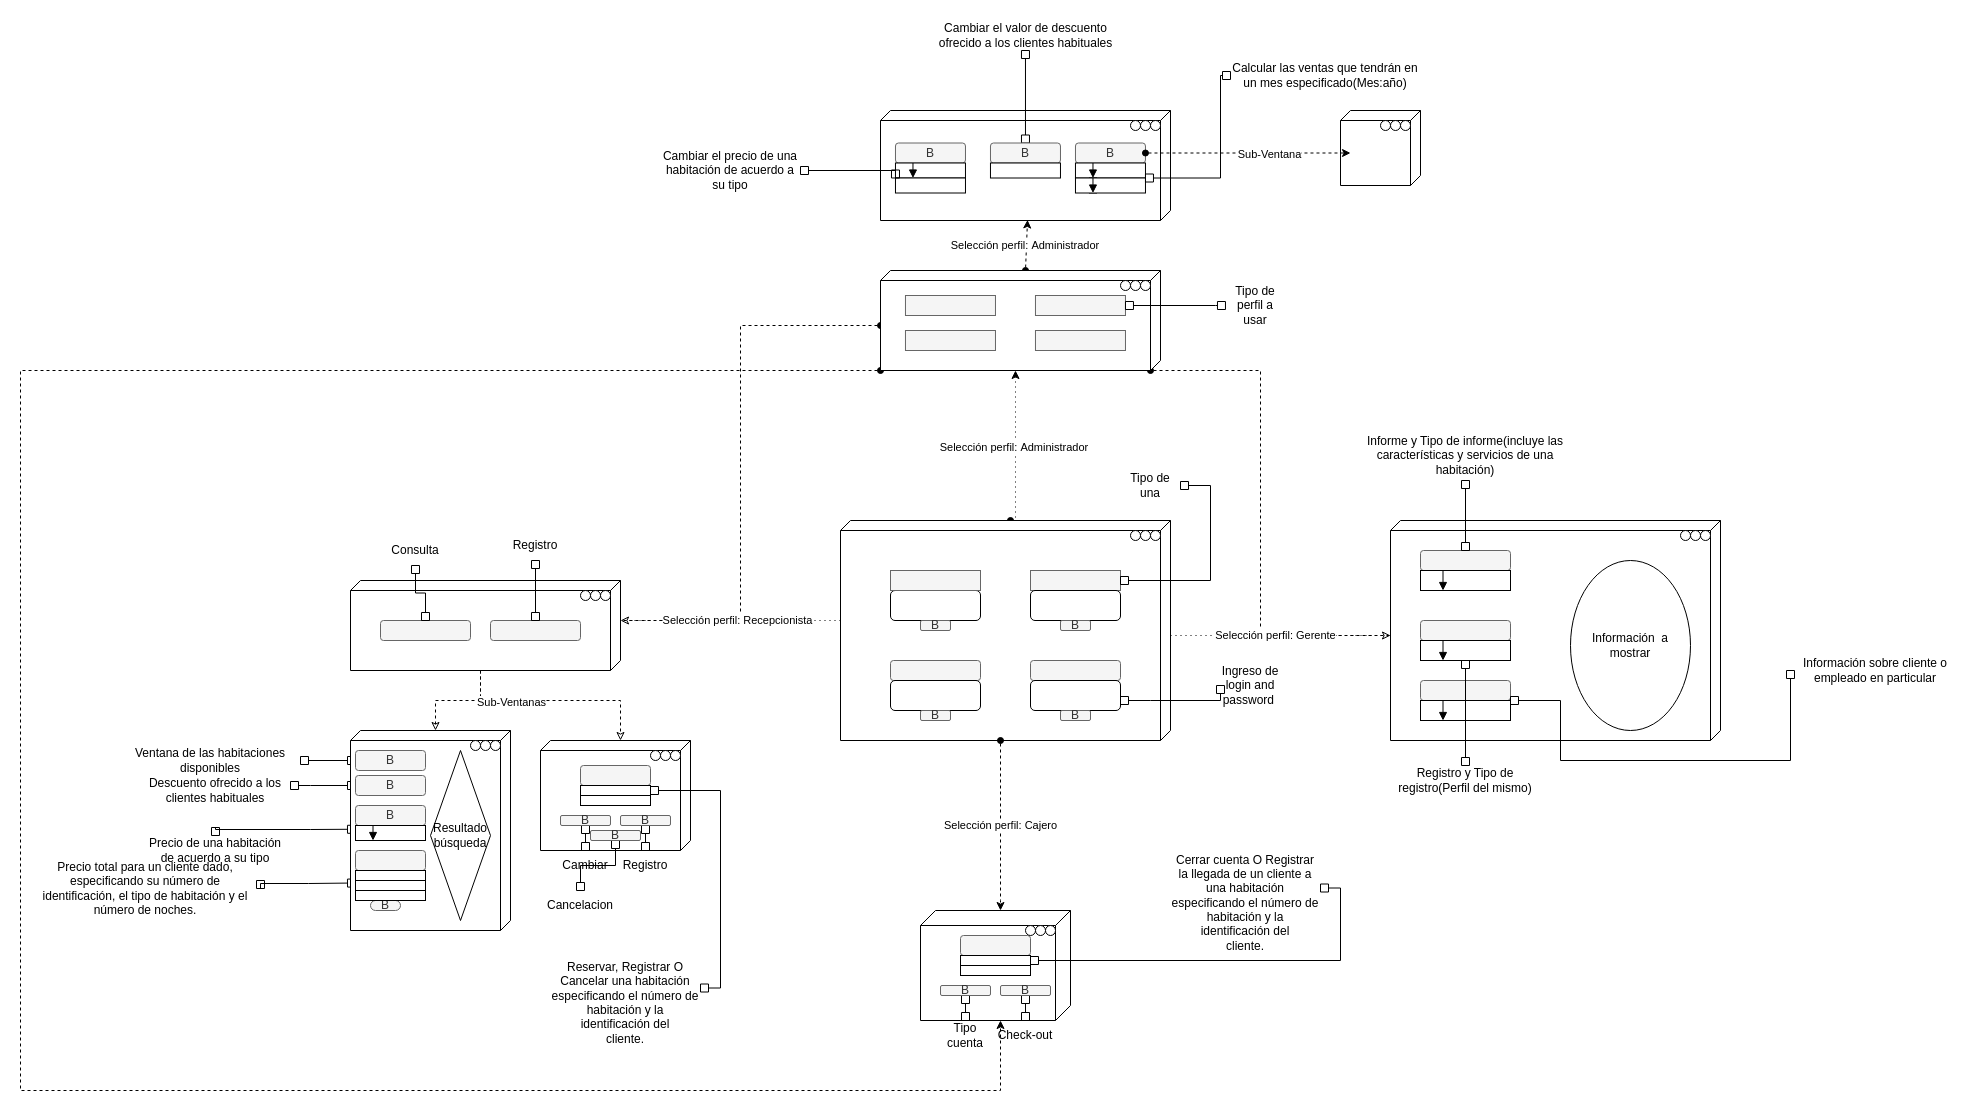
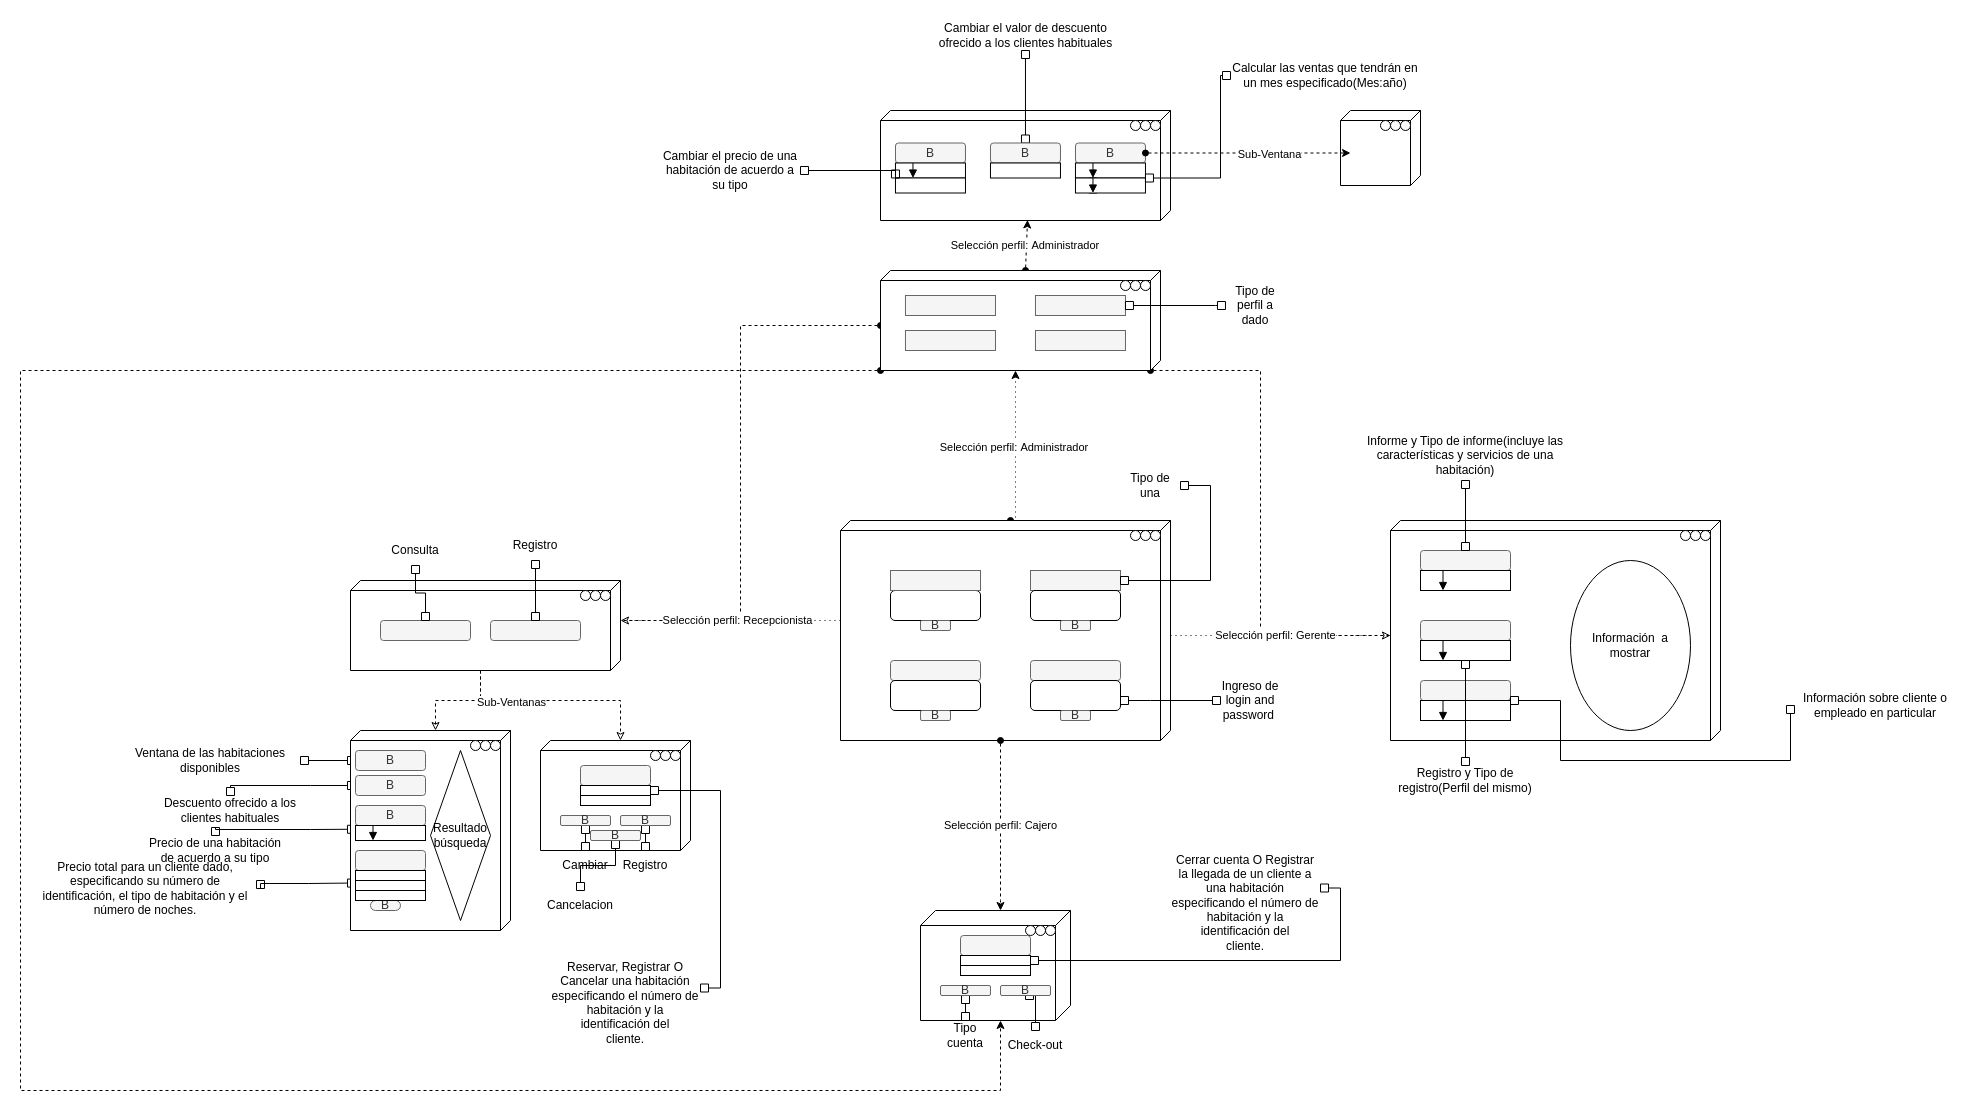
(1256, 306) -> (1256, 306)
(1876, 671) -> (1876, 706)
(1251, 686) -> (1251, 701)
(216, 791) -> (231, 811)
(1026, 1036) -> (1036, 1046)
